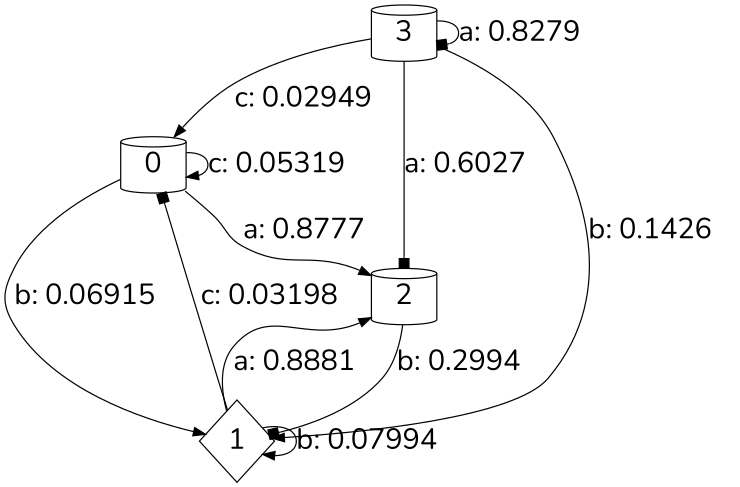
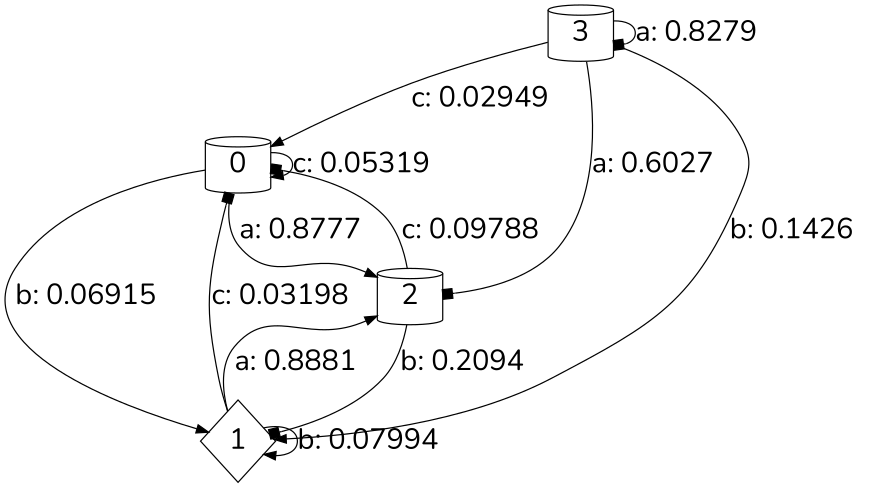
none -> (363, 199)
(470, 362) -> (474, 362)
